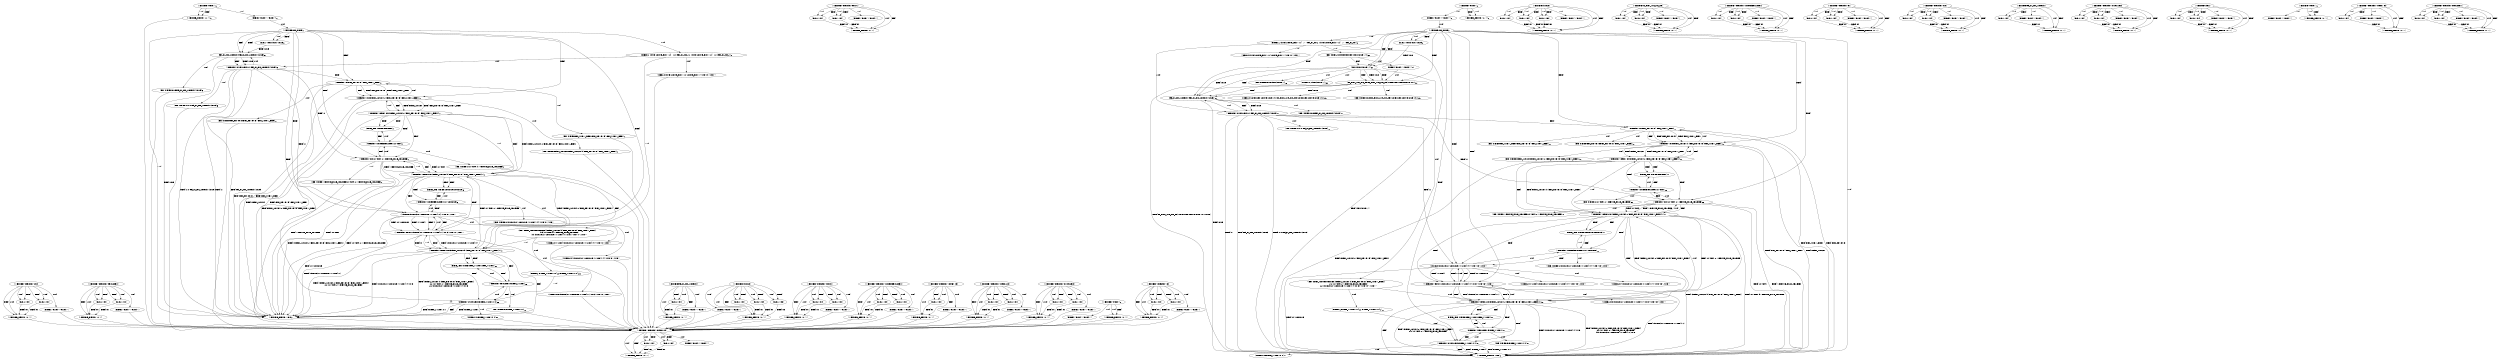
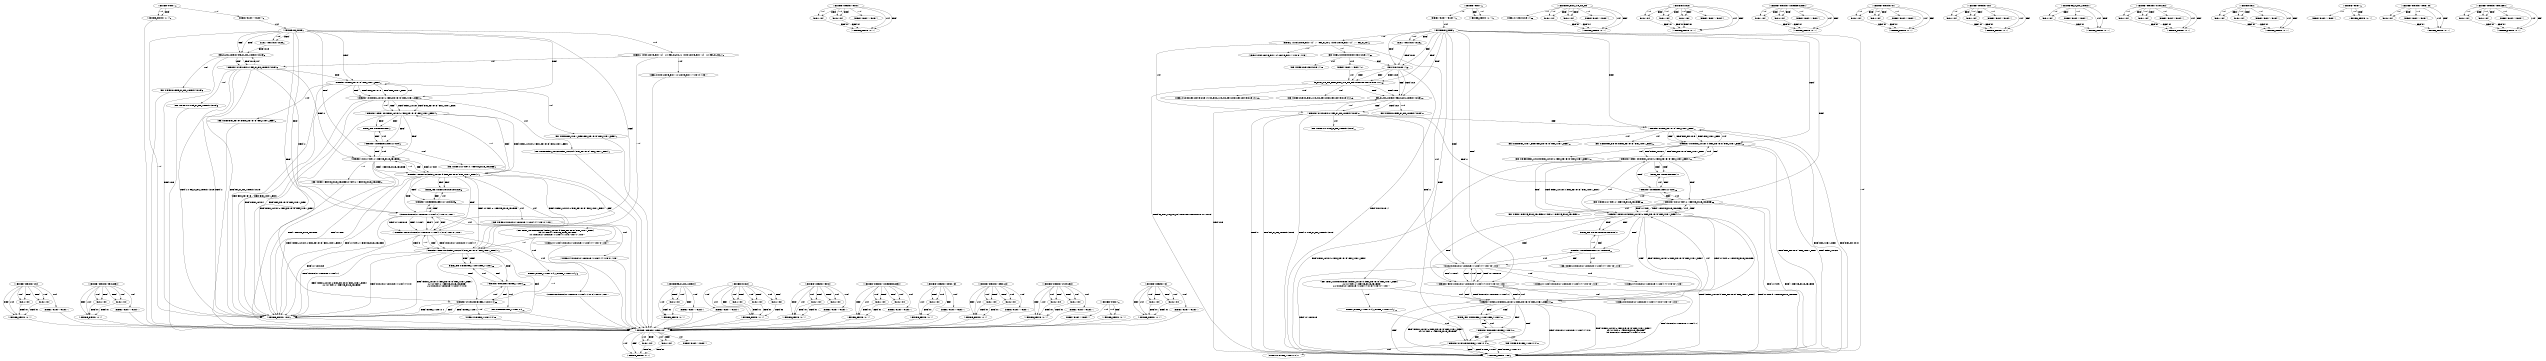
(1316, 74) -> (1329, 61)
(1339, 75) -> (1544, 11)
